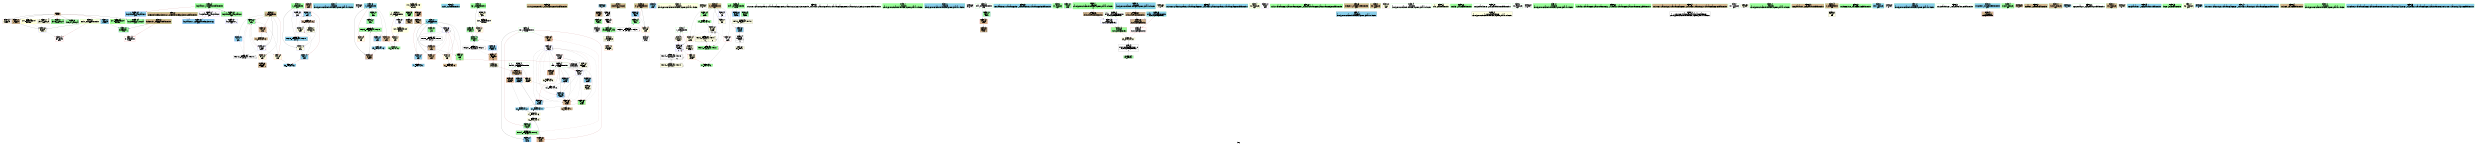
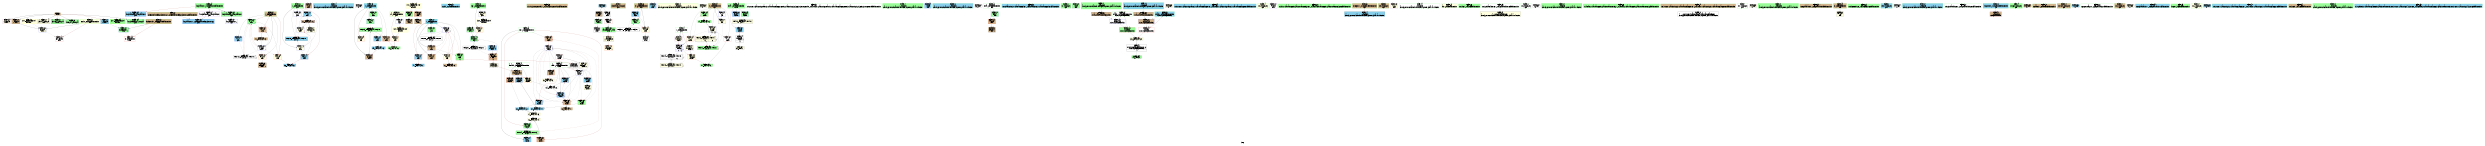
none -> (928, 6)
